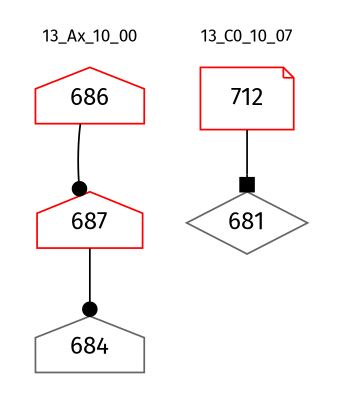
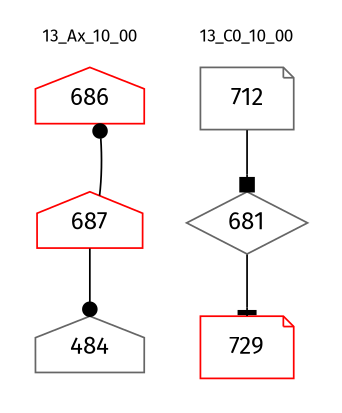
(247, 37) -> (247, 37)
(247, 98) -> (247, 98)
(78, 153) -> (101, 167)
(90, 347) -> (90, 347)
none -> (247, 347)
